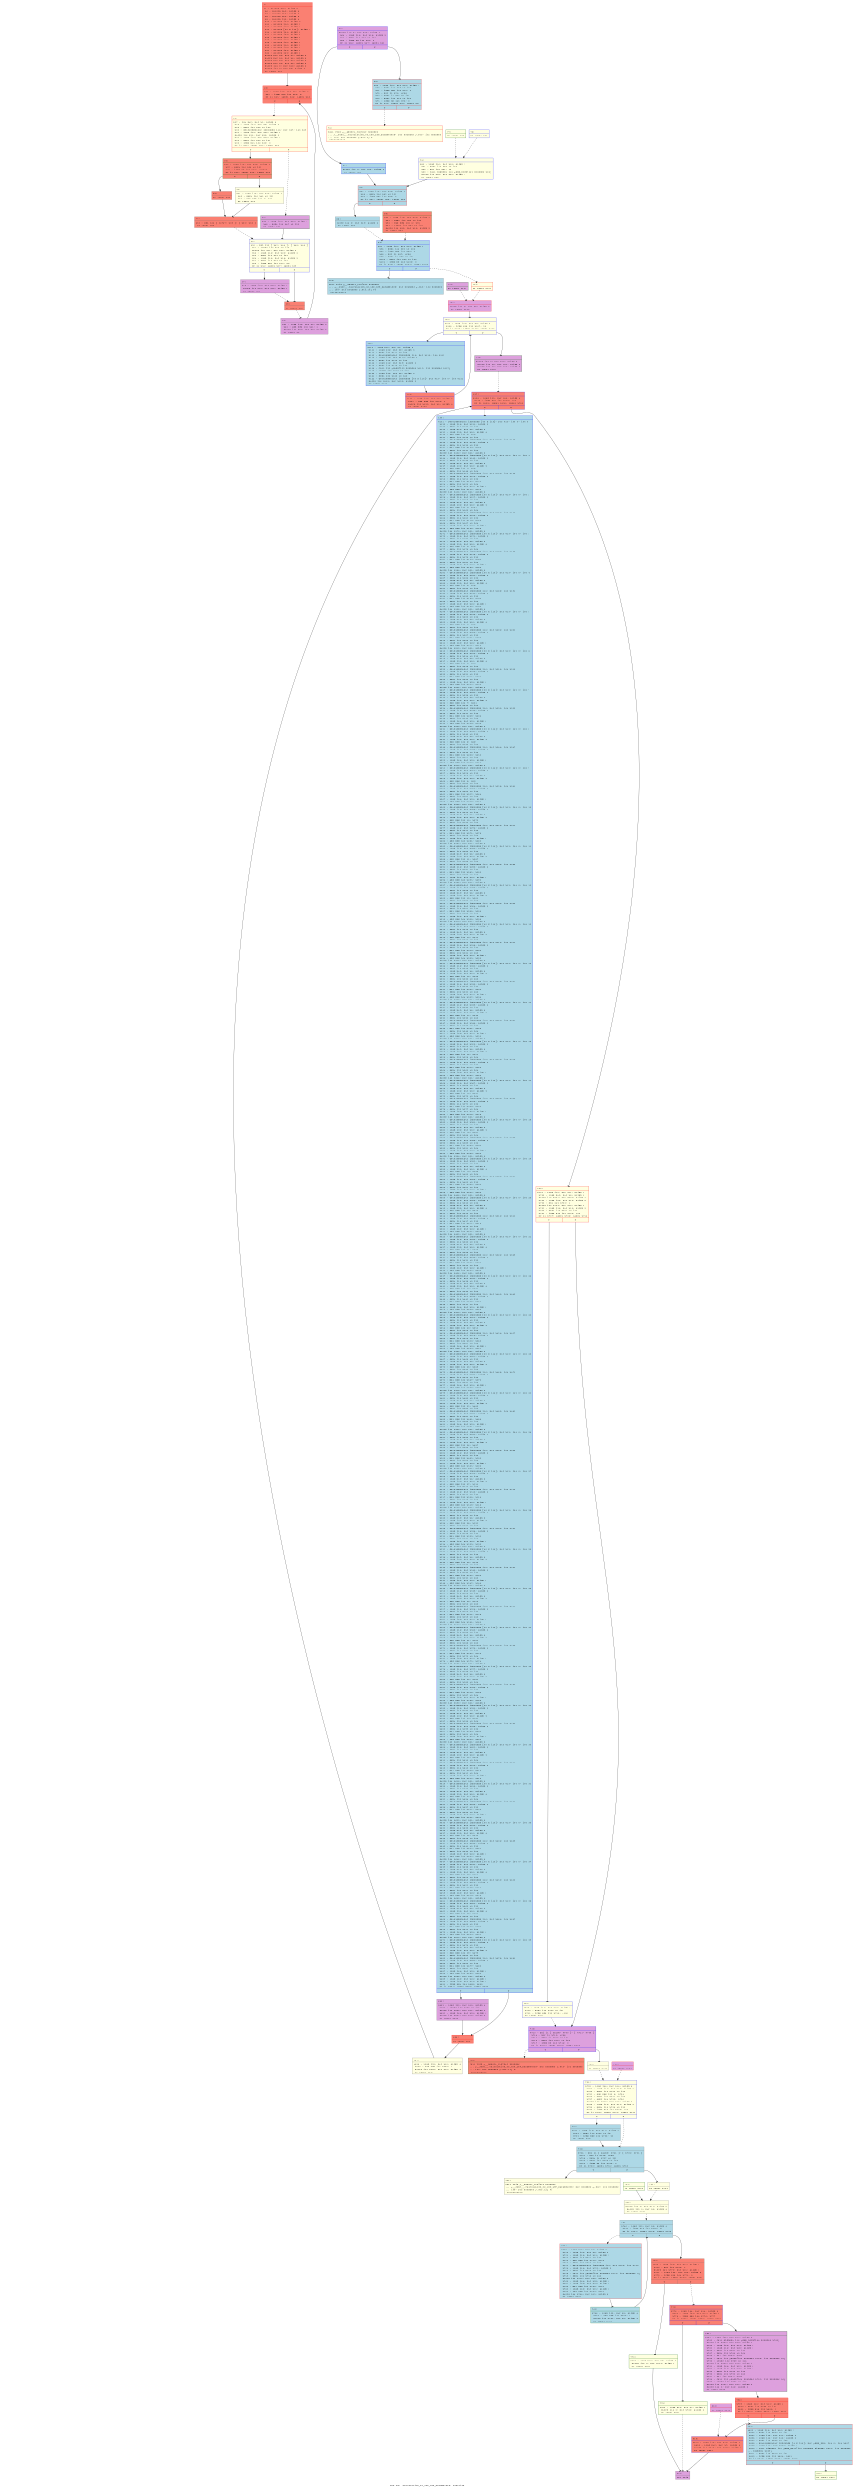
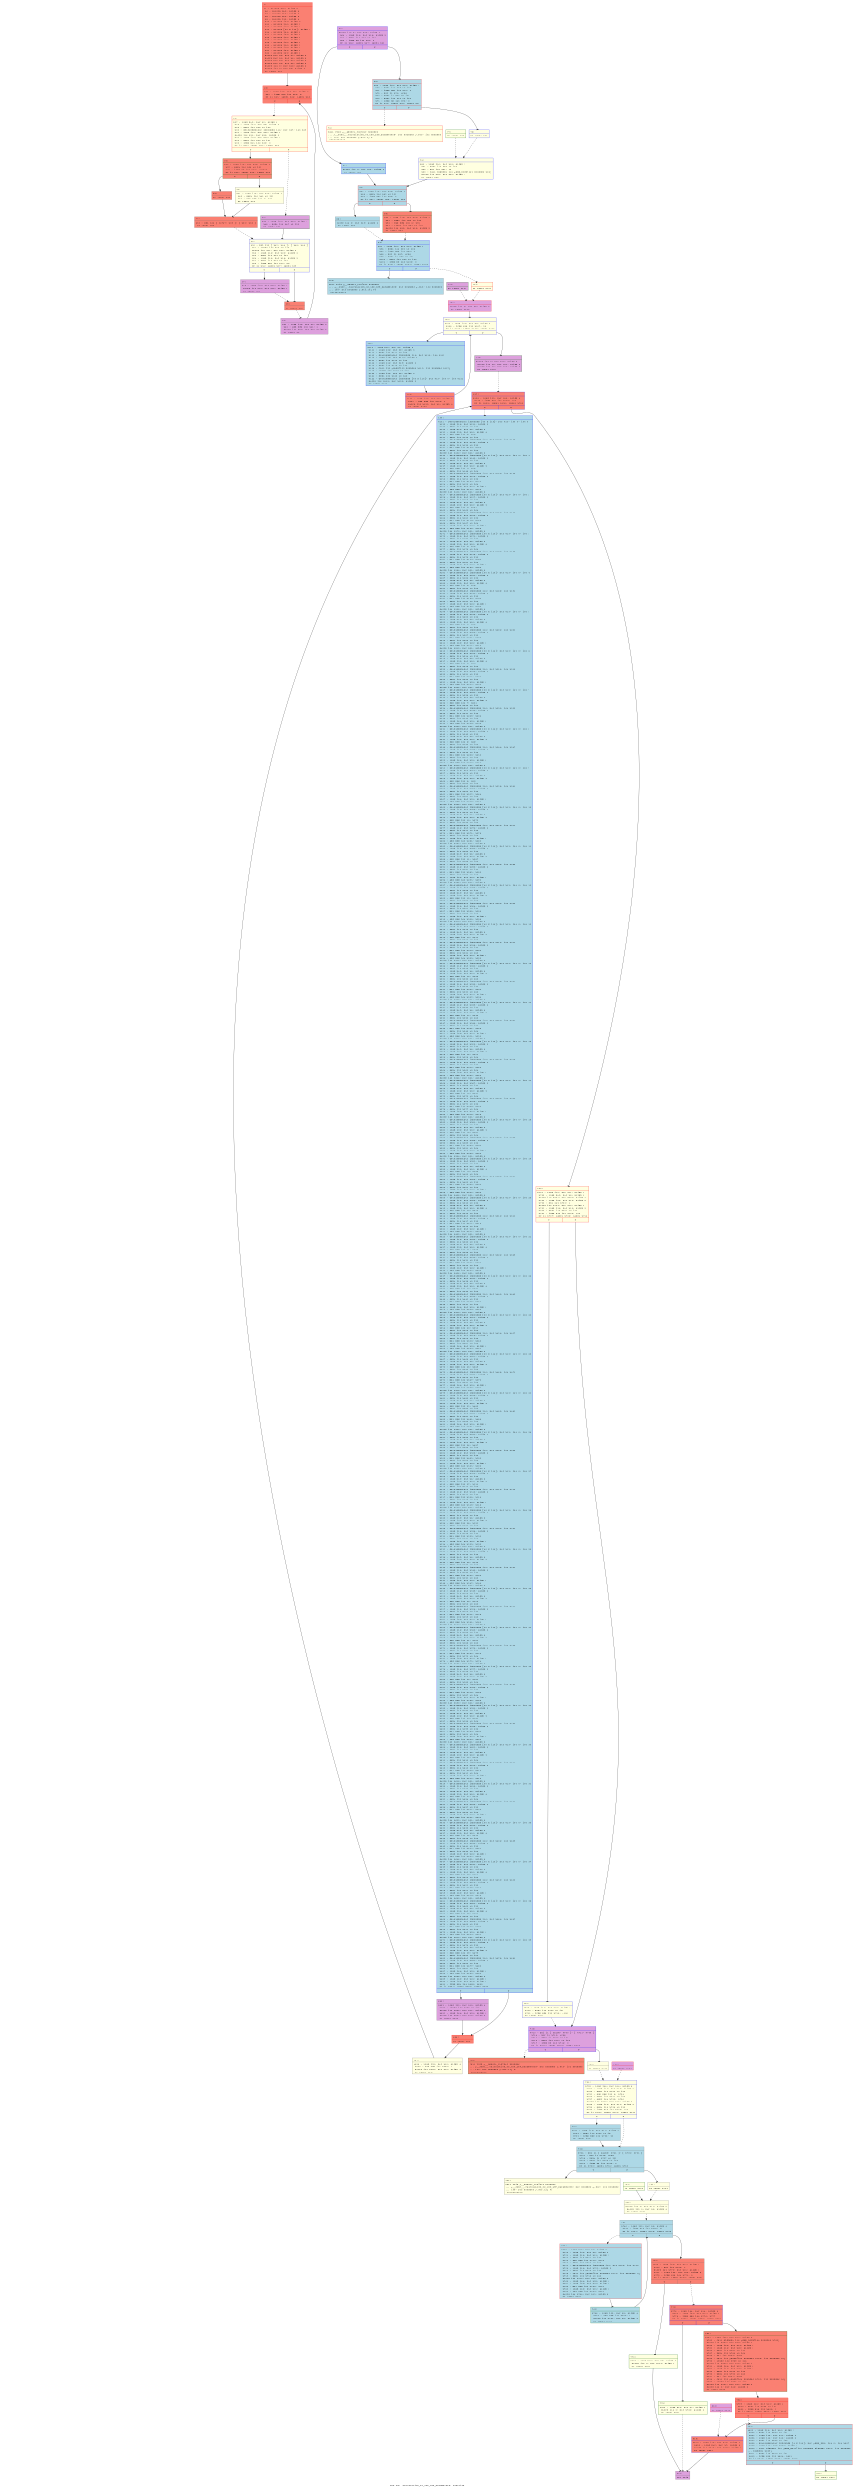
none -> (453, 111)
(255, 122) -> (256, 122)
none -> (410, 206)
(745, 2361) -> (745, 2361)
